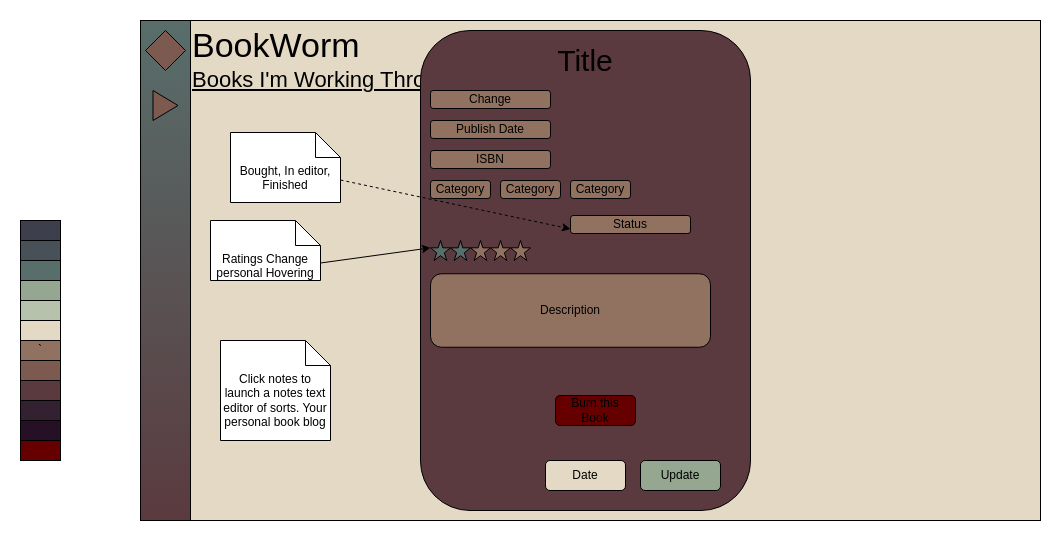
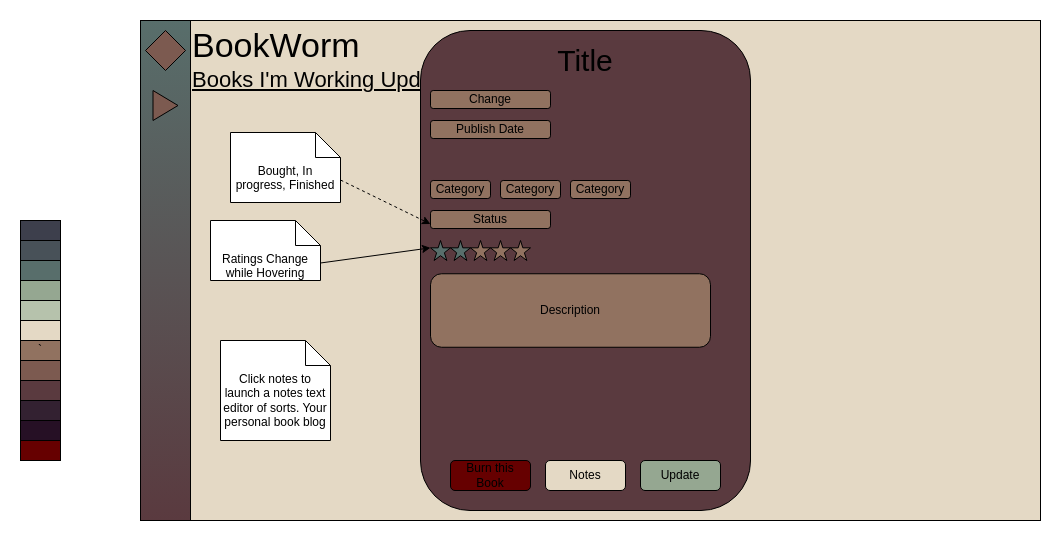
(269, 81) -> (265, 81)
(491, 160) -> none
(286, 179) -> (286, 179)
(631, 225) -> (491, 220)
(266, 267) -> (266, 267)
(596, 411) -> (491, 476)
(586, 476) -> (586, 476)
